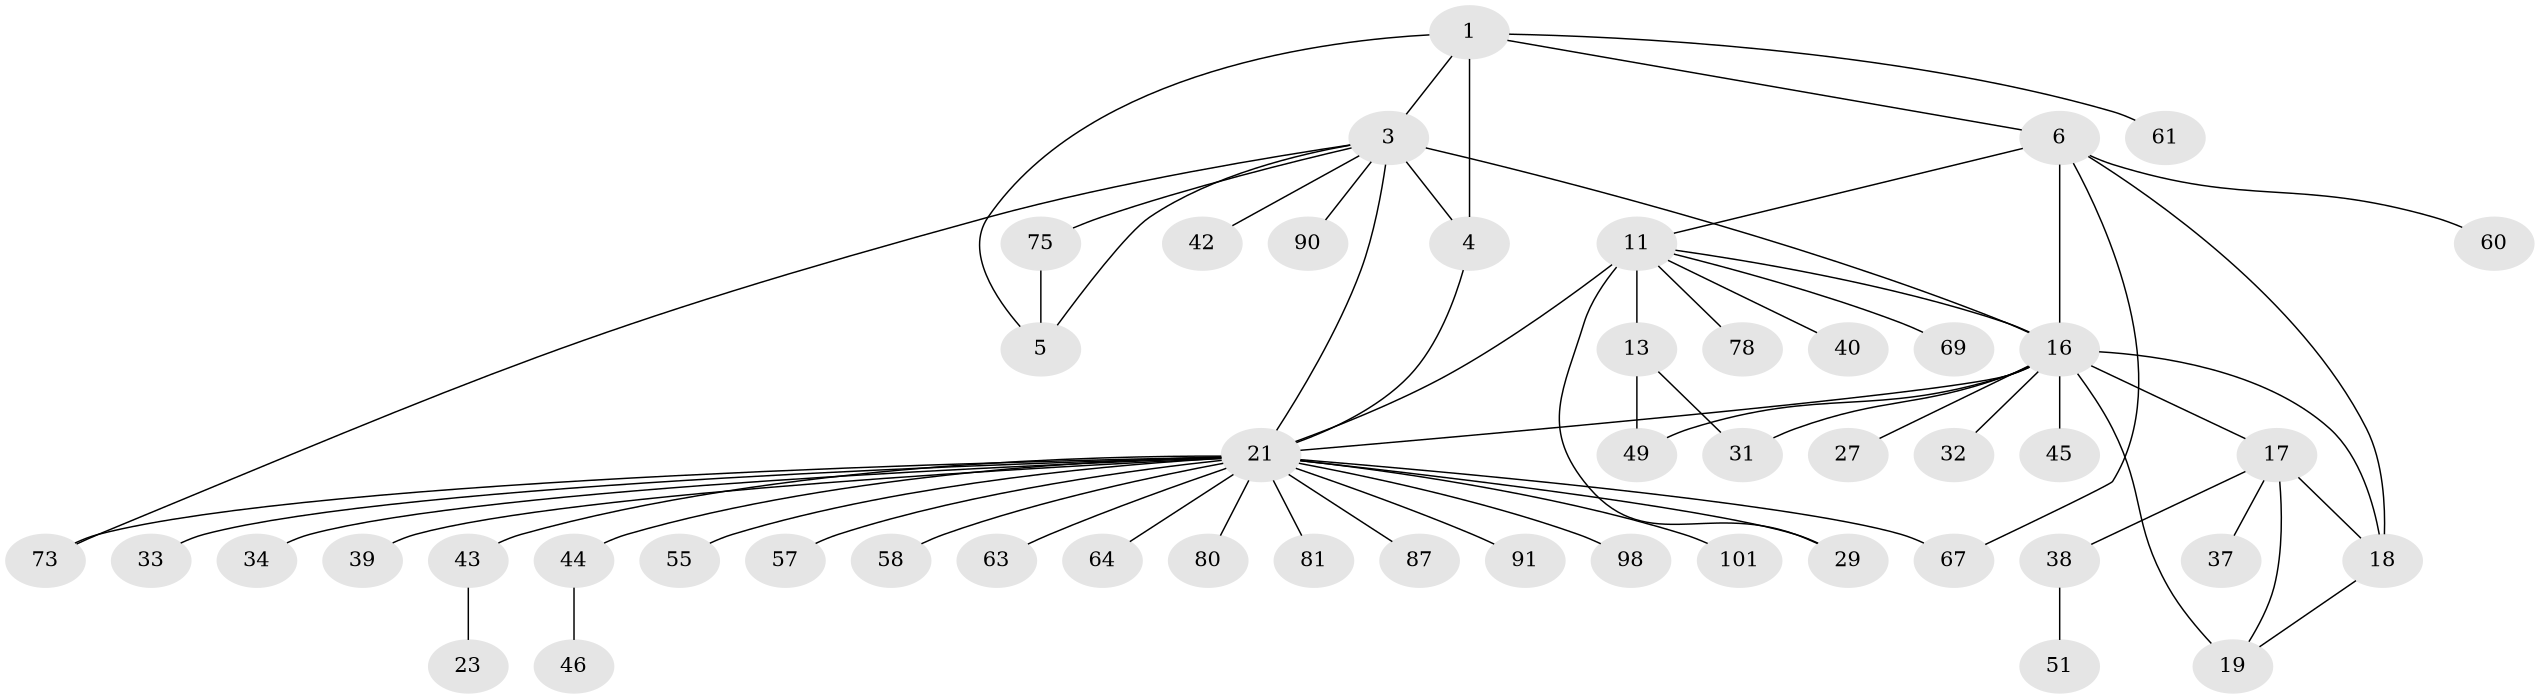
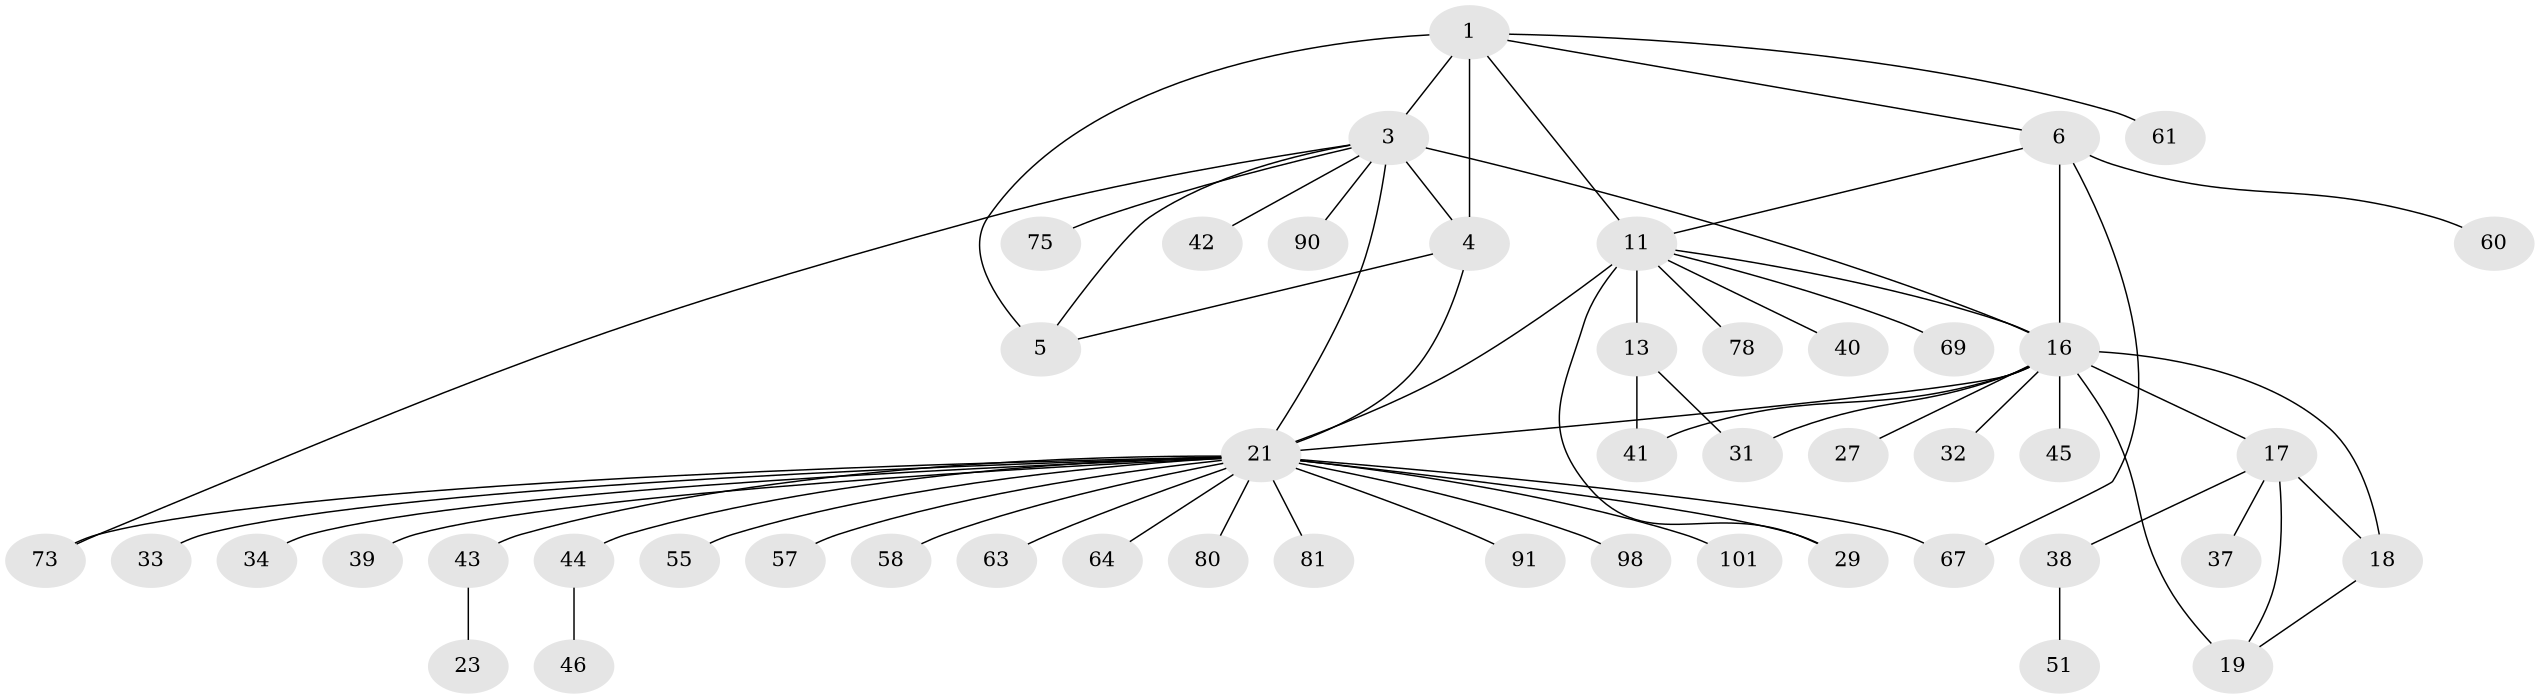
none -> (1553, 138)
(1041, 297) -> (1255, 296)
(2283, 314) -> none
(1637, 455) -> (1637, 455)
(1420, 561) -> none
